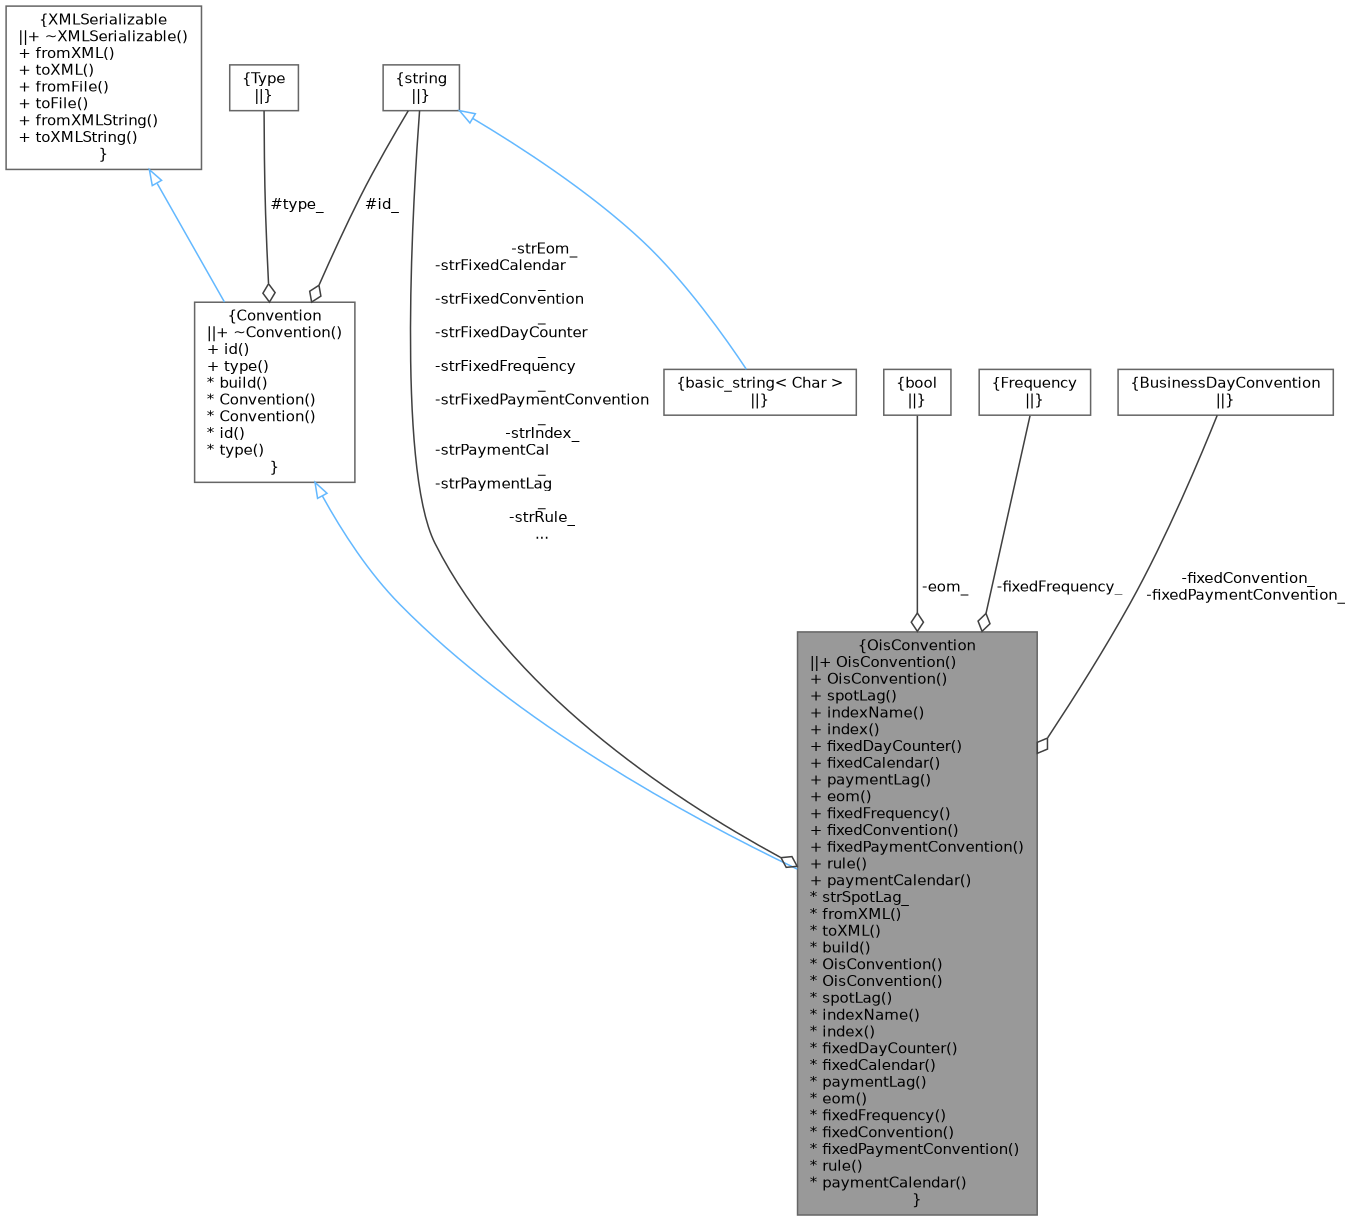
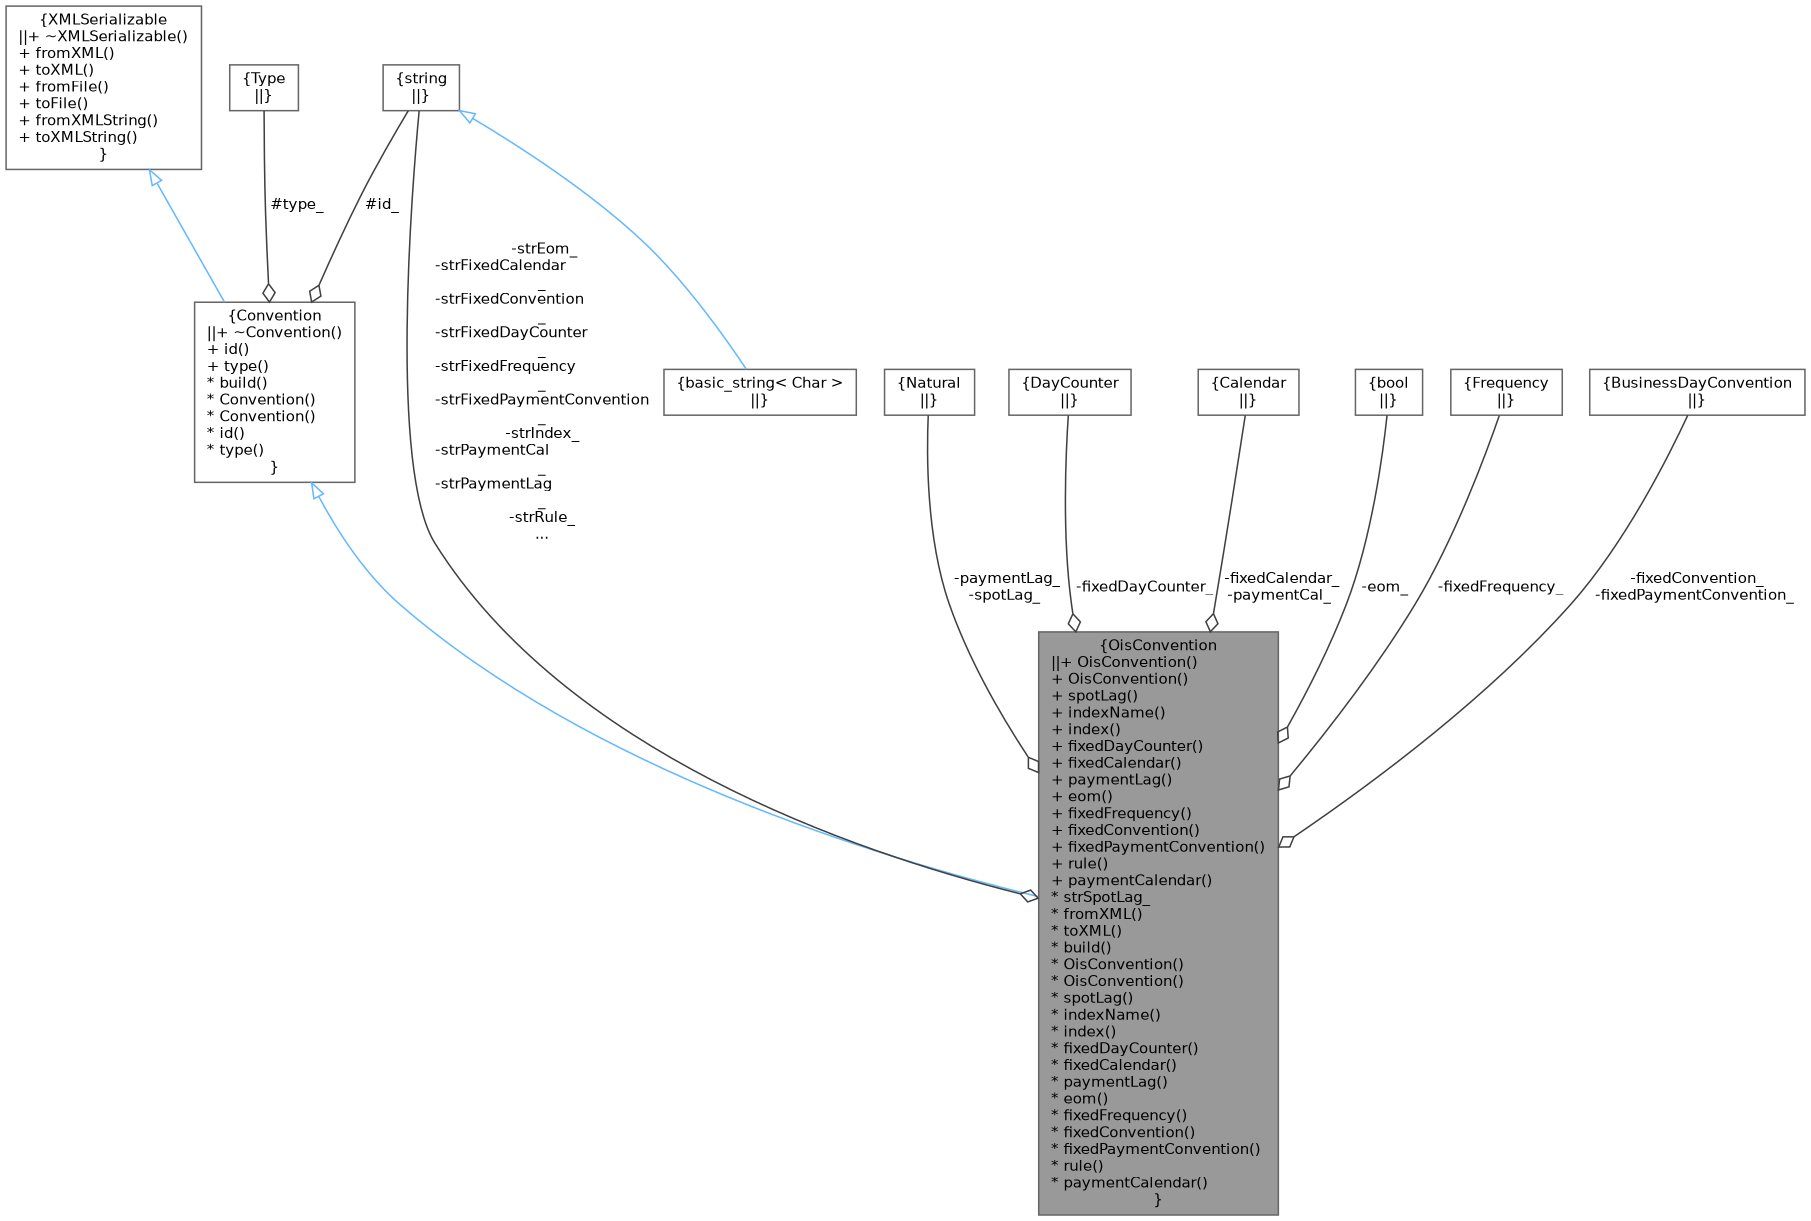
none -> (930, 392)
none -> (1070, 392)
none -> (1249, 392)
